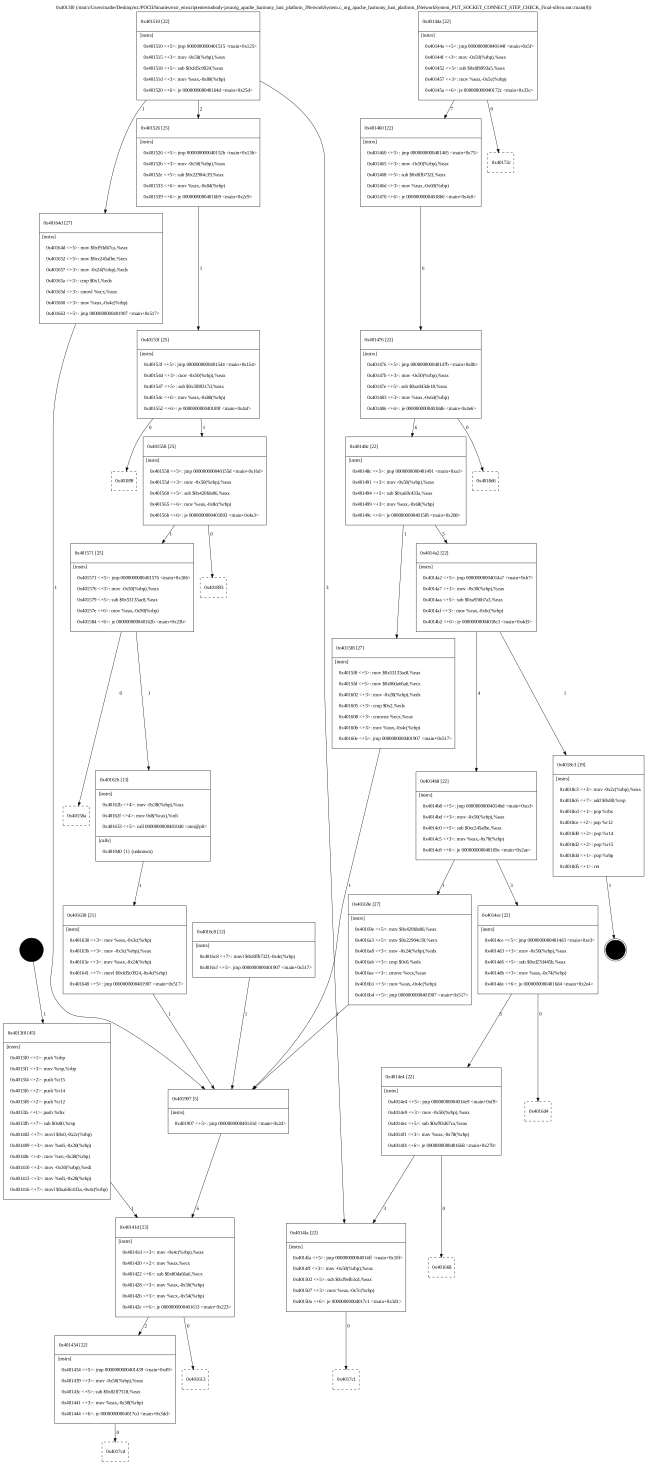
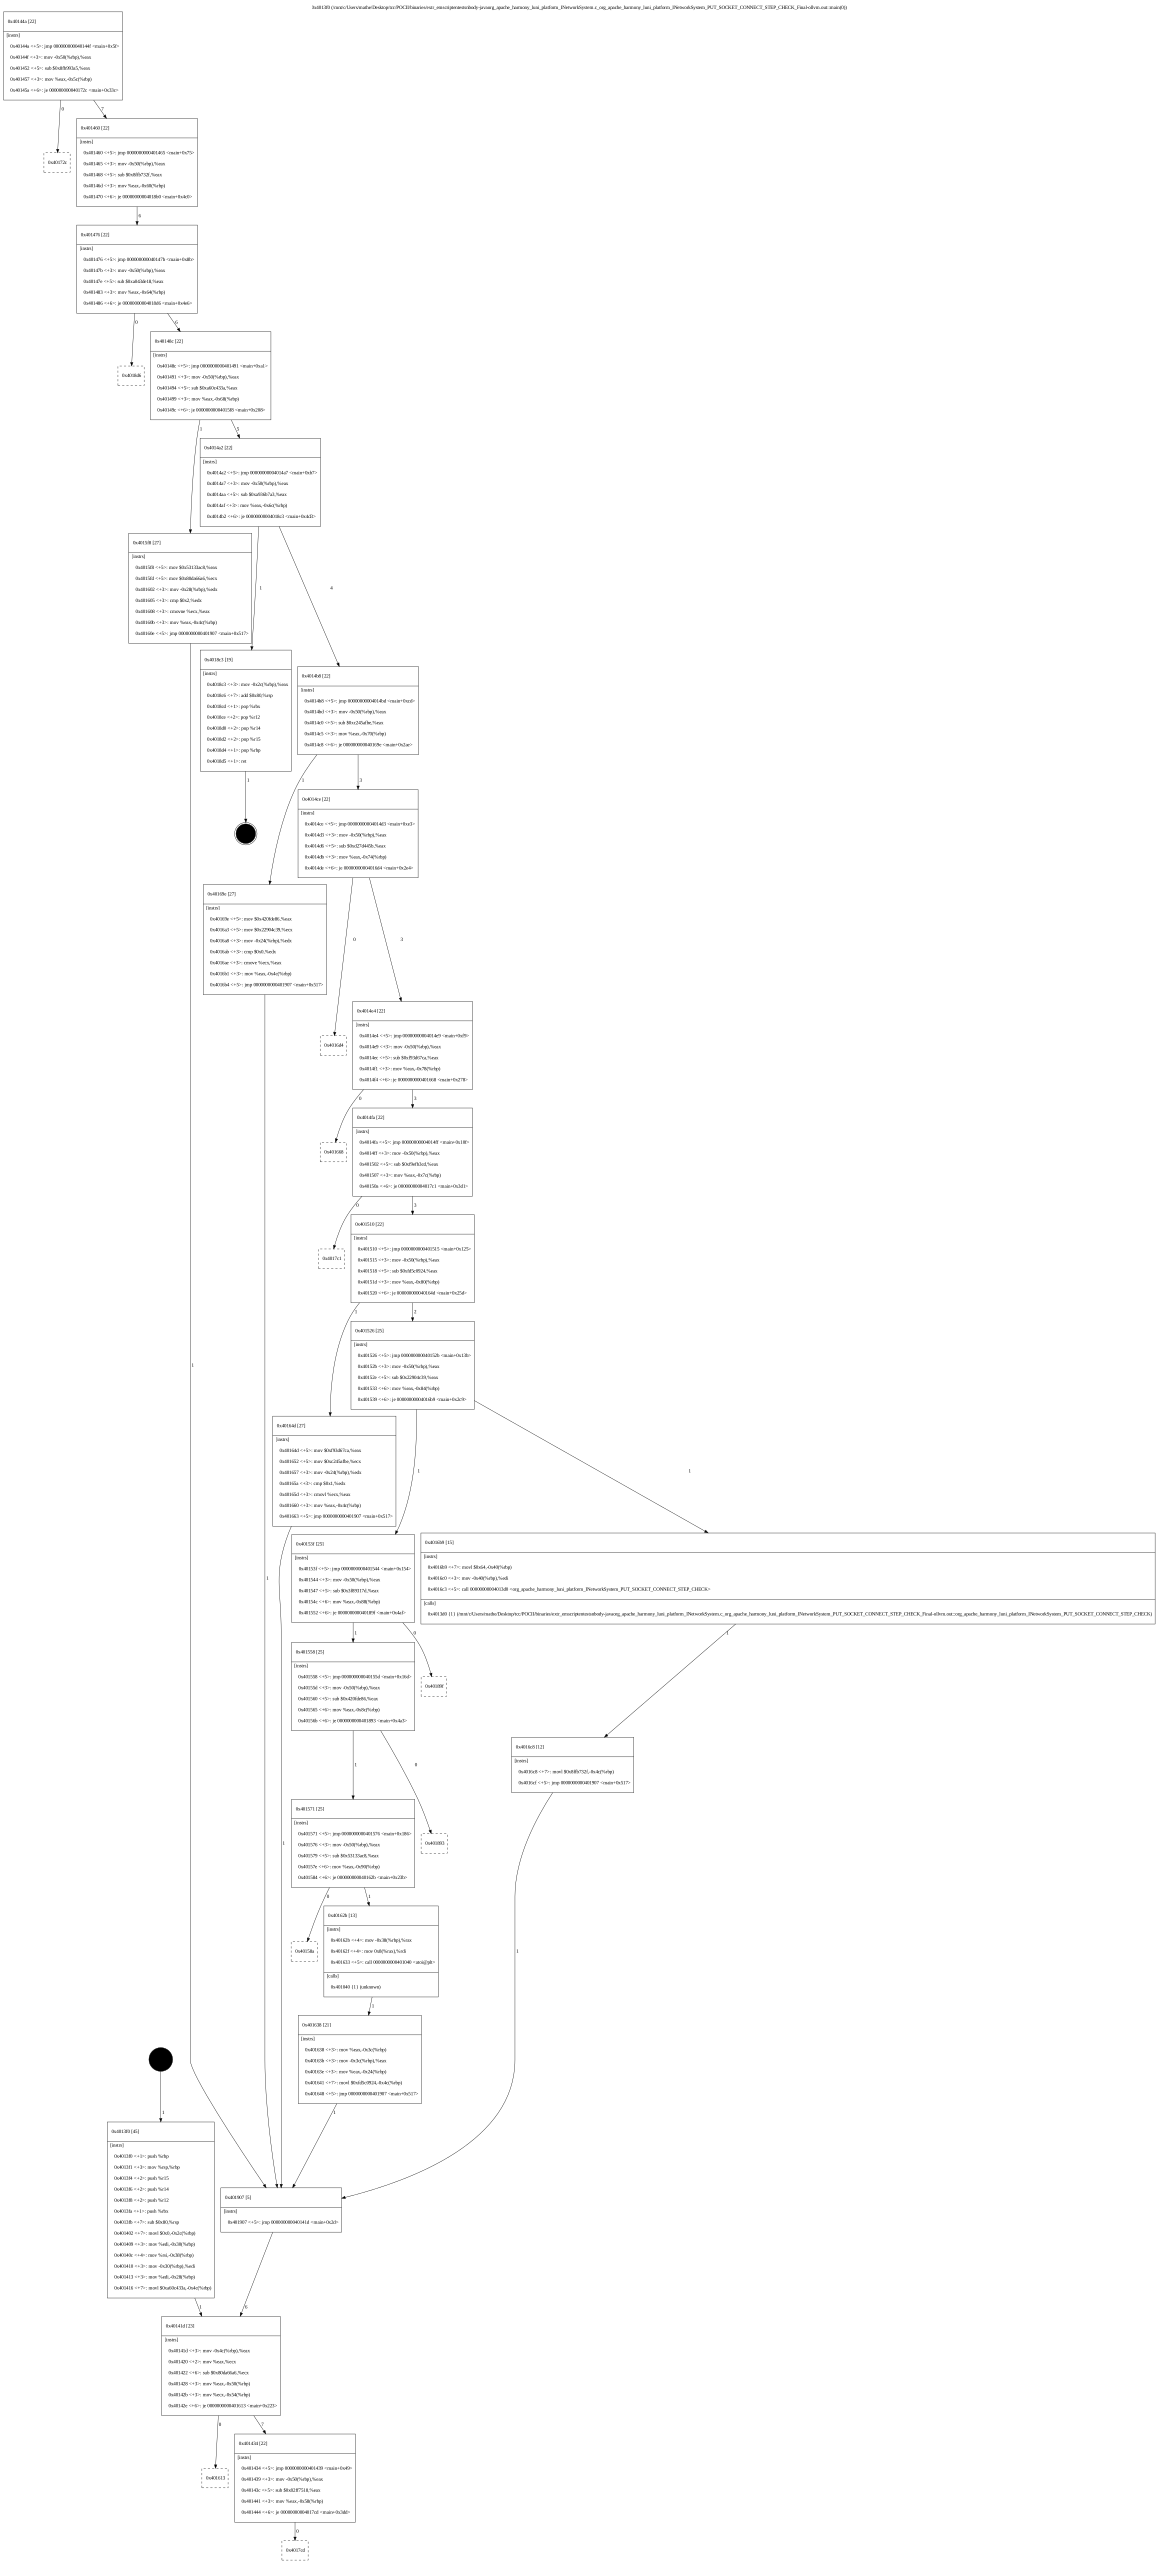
(325, 637) -> (413, 1204)
(145, 1326) -> (262, 2425)
none -> (788, 1579)
